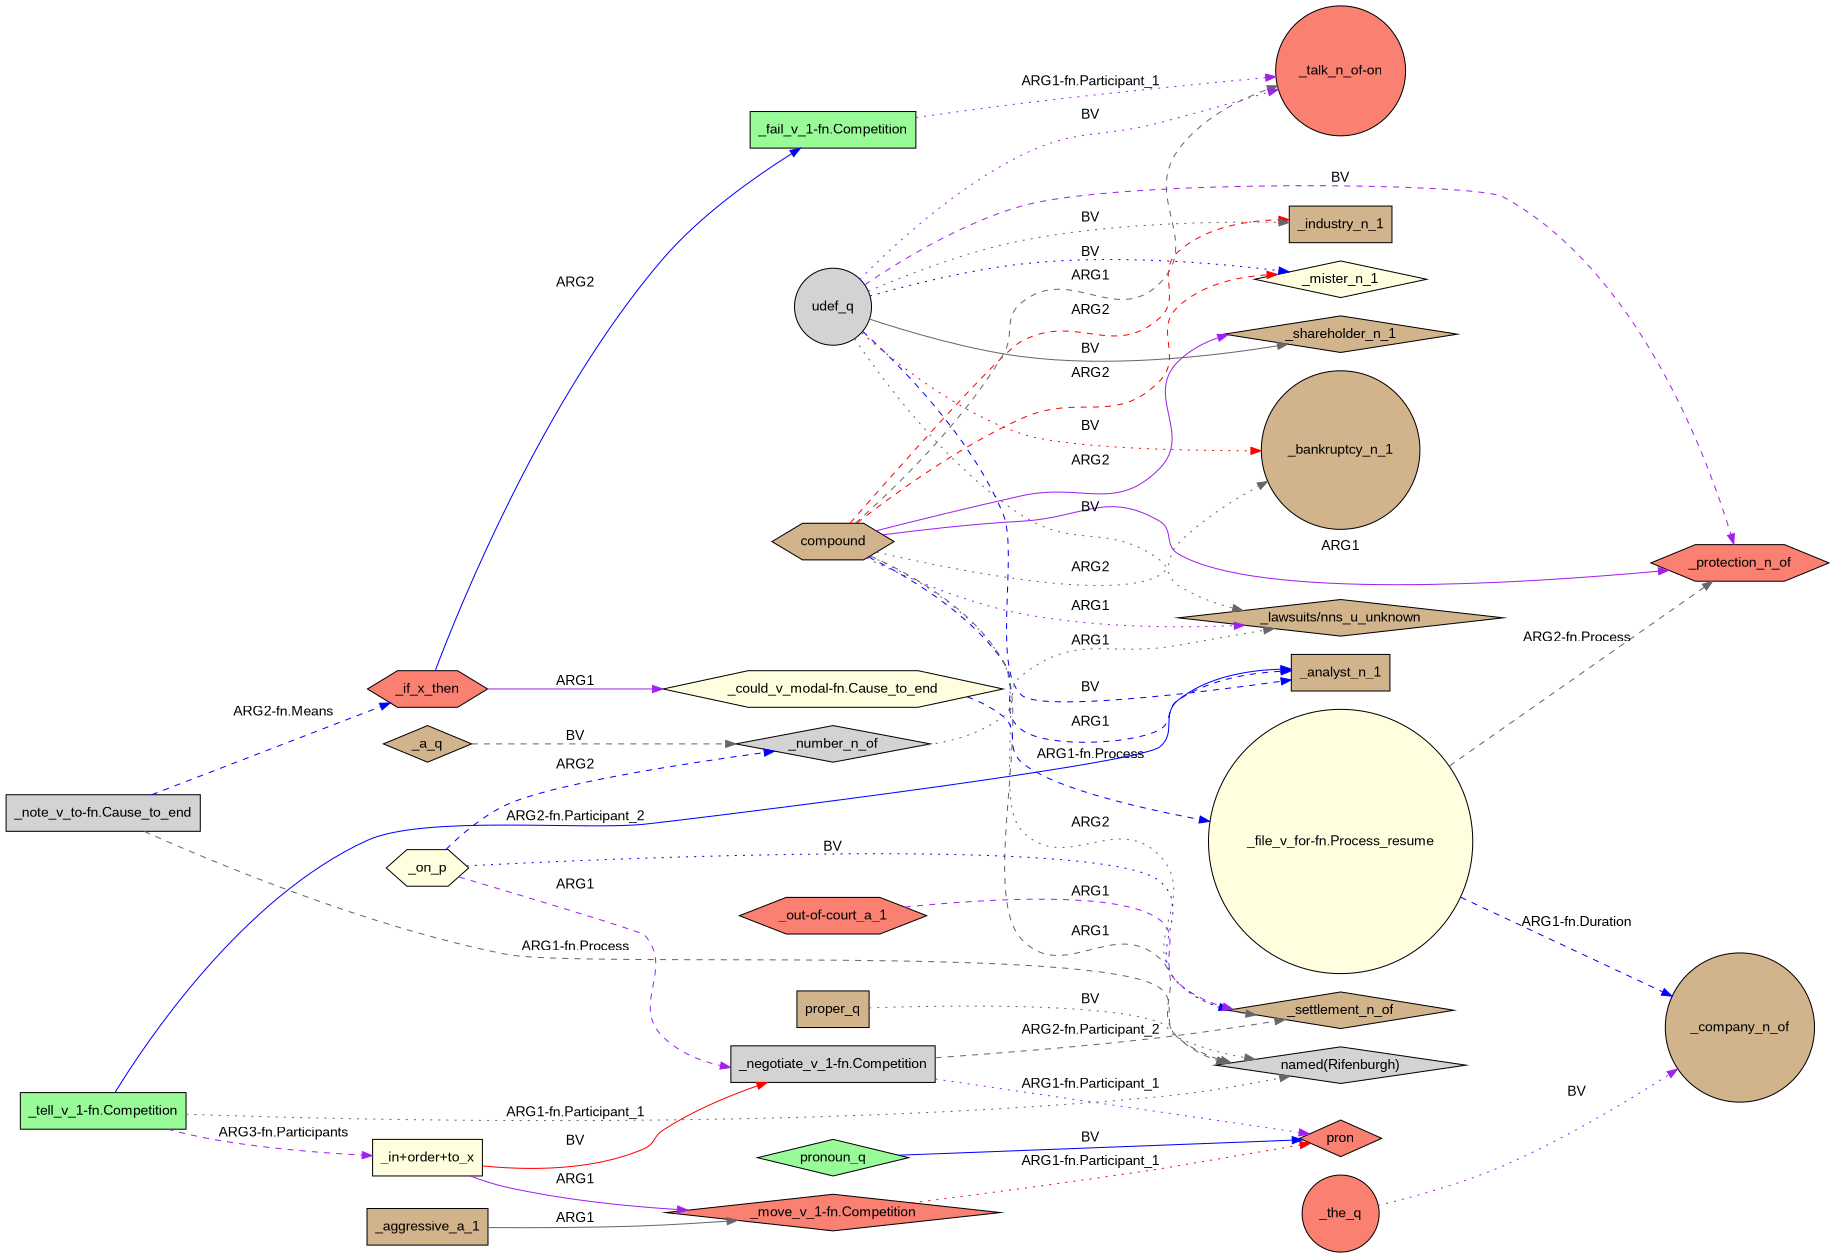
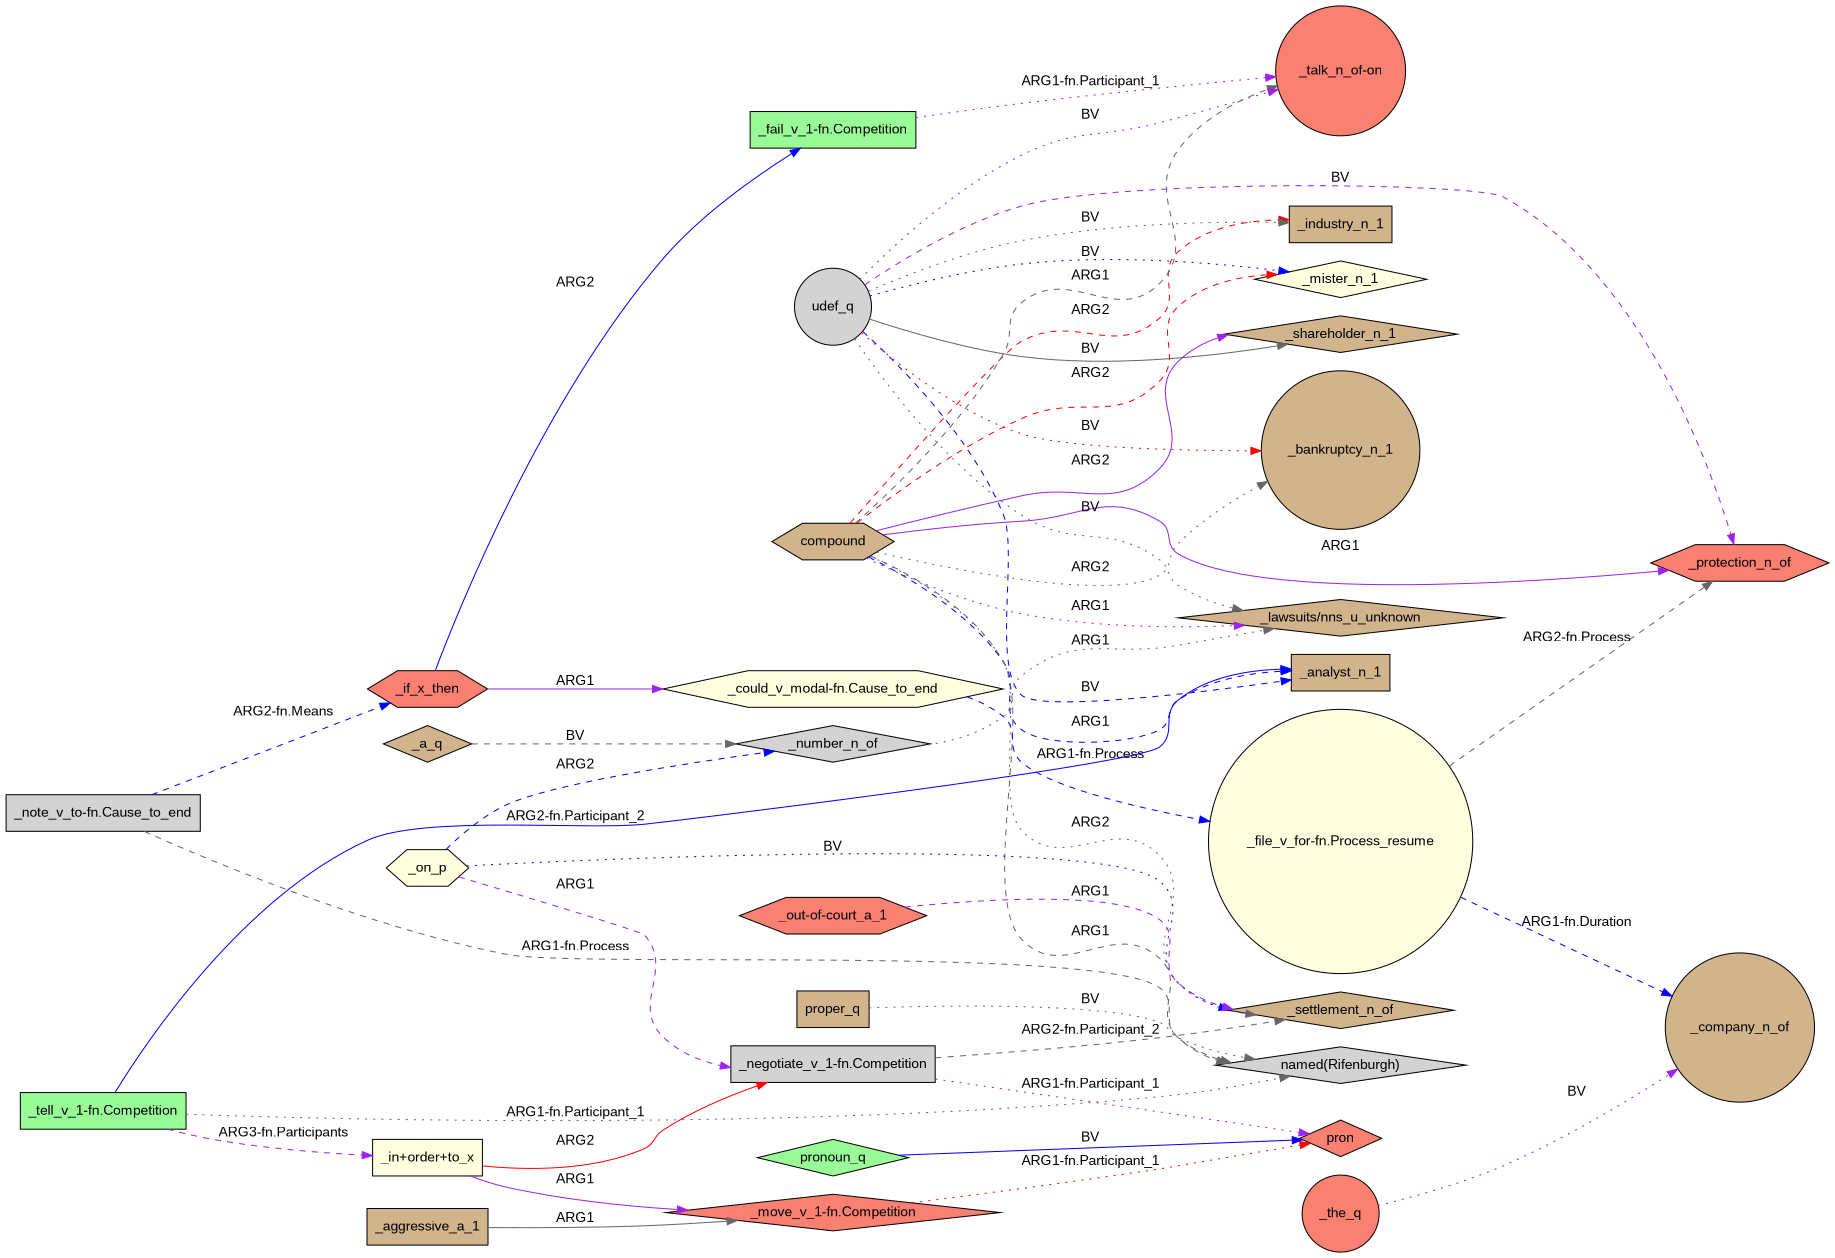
(575, 1141) -> (575, 1141)
